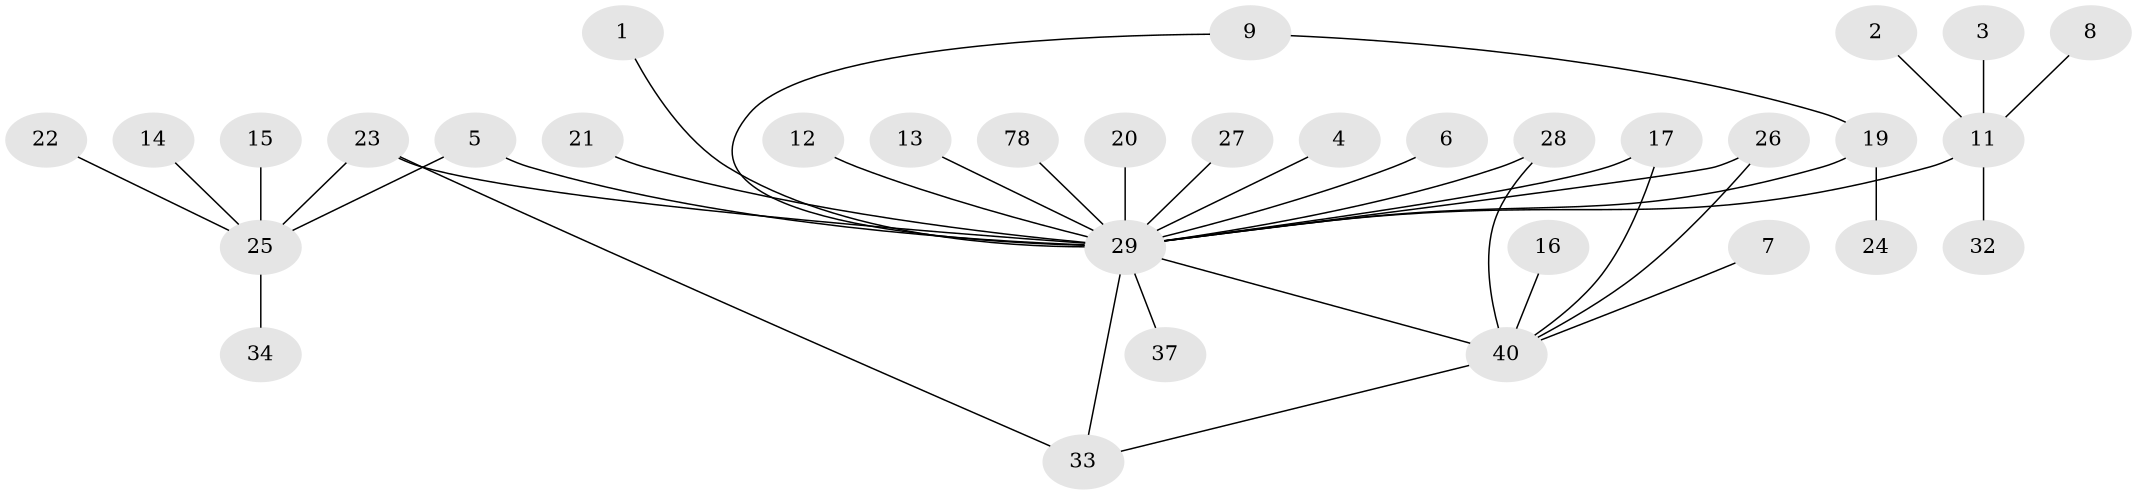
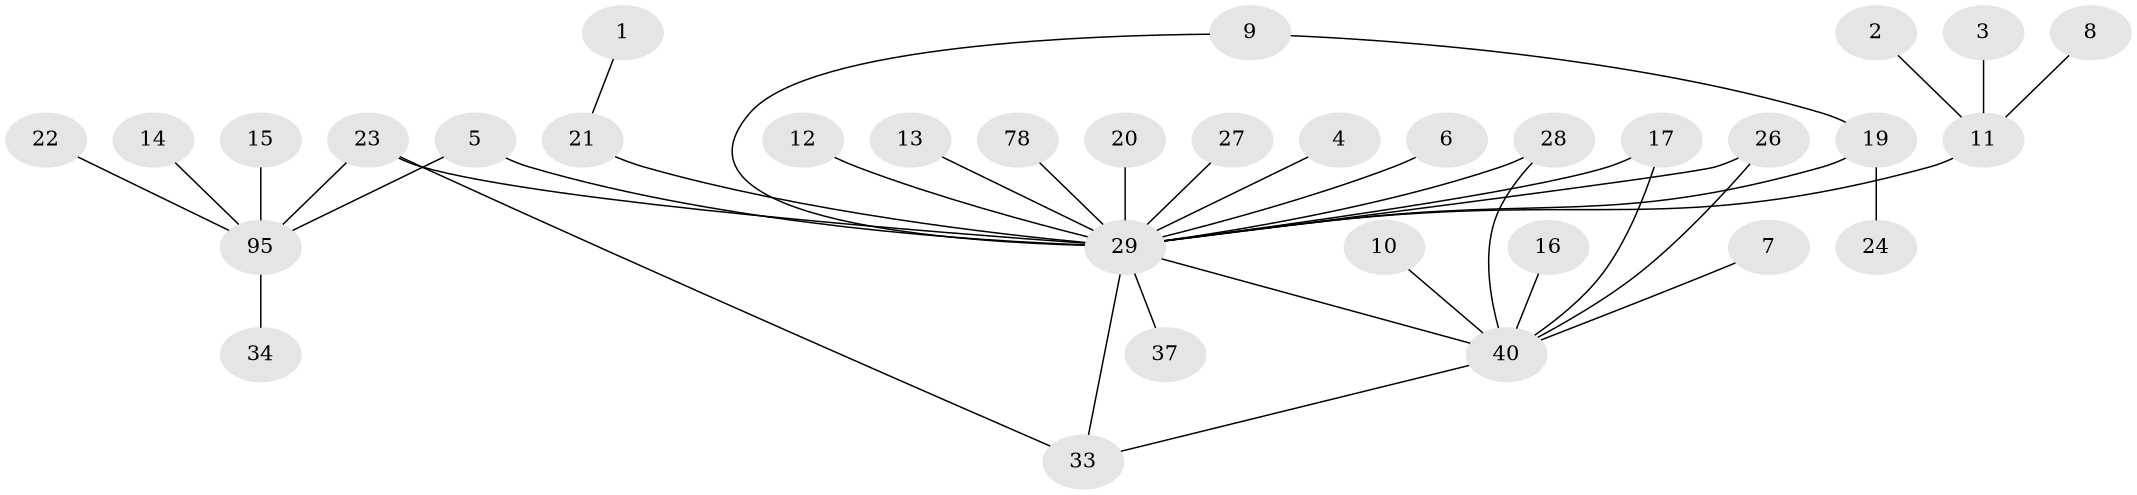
(725, 166) -> (603, 86)
(261, 247) -> (261, 247)
none -> (1384, 247)
(1984, 247) -> none
